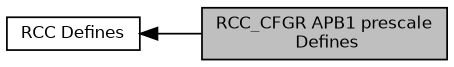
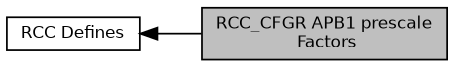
(325, 34) -> (325, 34)
